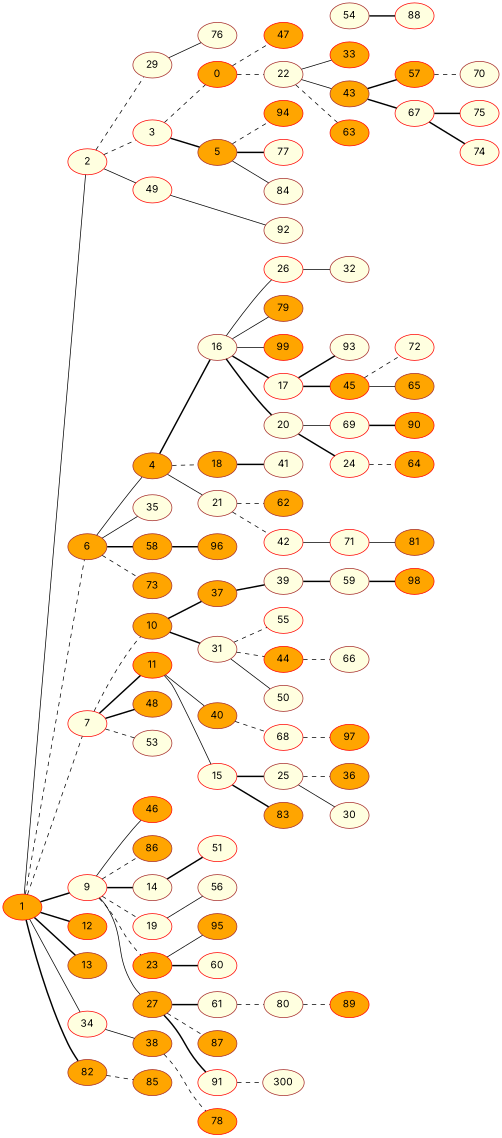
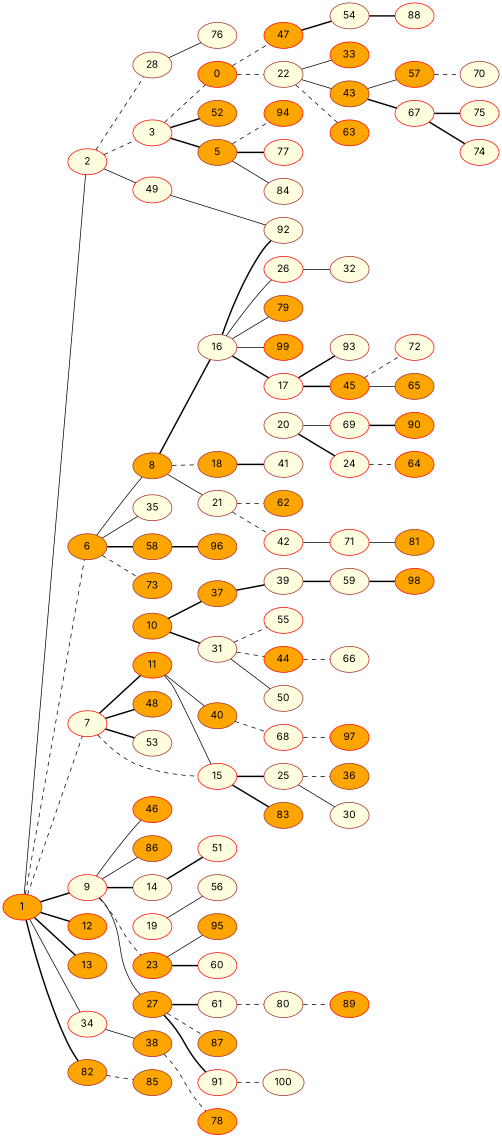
none -> (316, 26)
(152, 65) -> (152, 65)
(382, 84) -> (382, 84)
none -> (217, 113)
(248, 388) -> (243, 285)
(152, 466) -> (152, 466)
(115, 672) -> (143, 767)
(120, 733) -> (120, 733)
(120, 868) -> (120, 868)
(120, 907) -> none
(283, 1083) -> (283, 1083)
